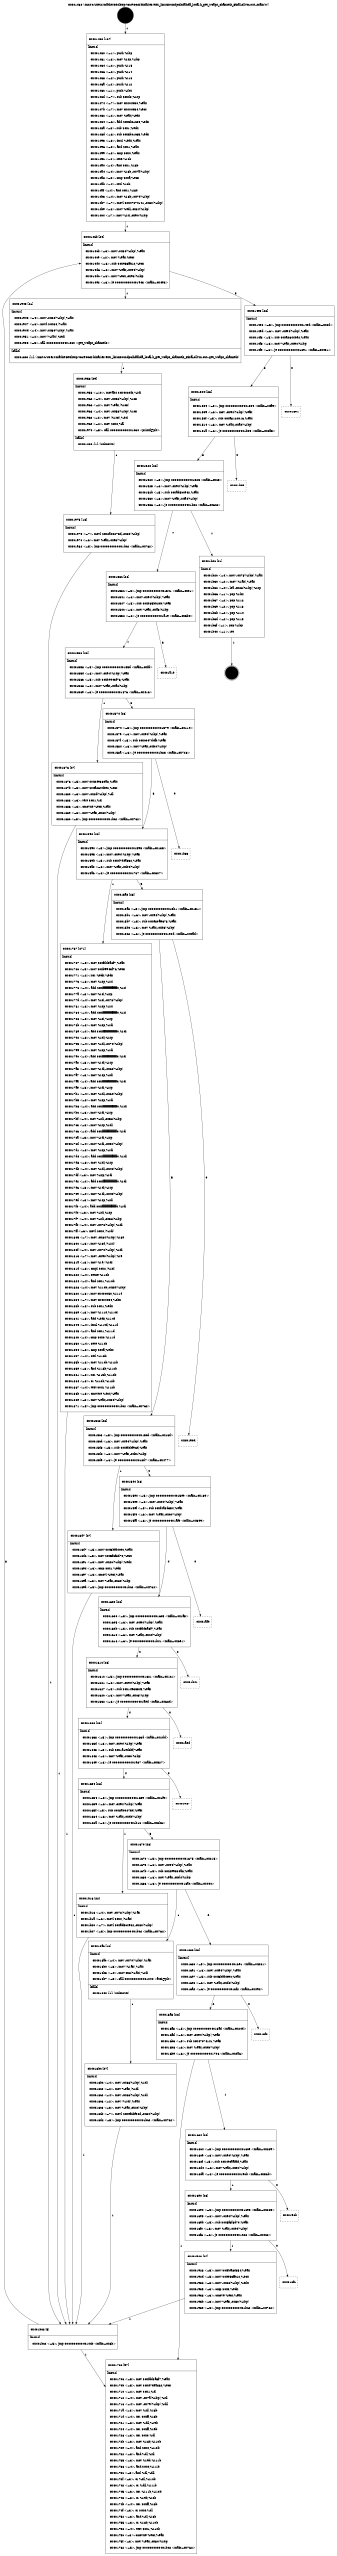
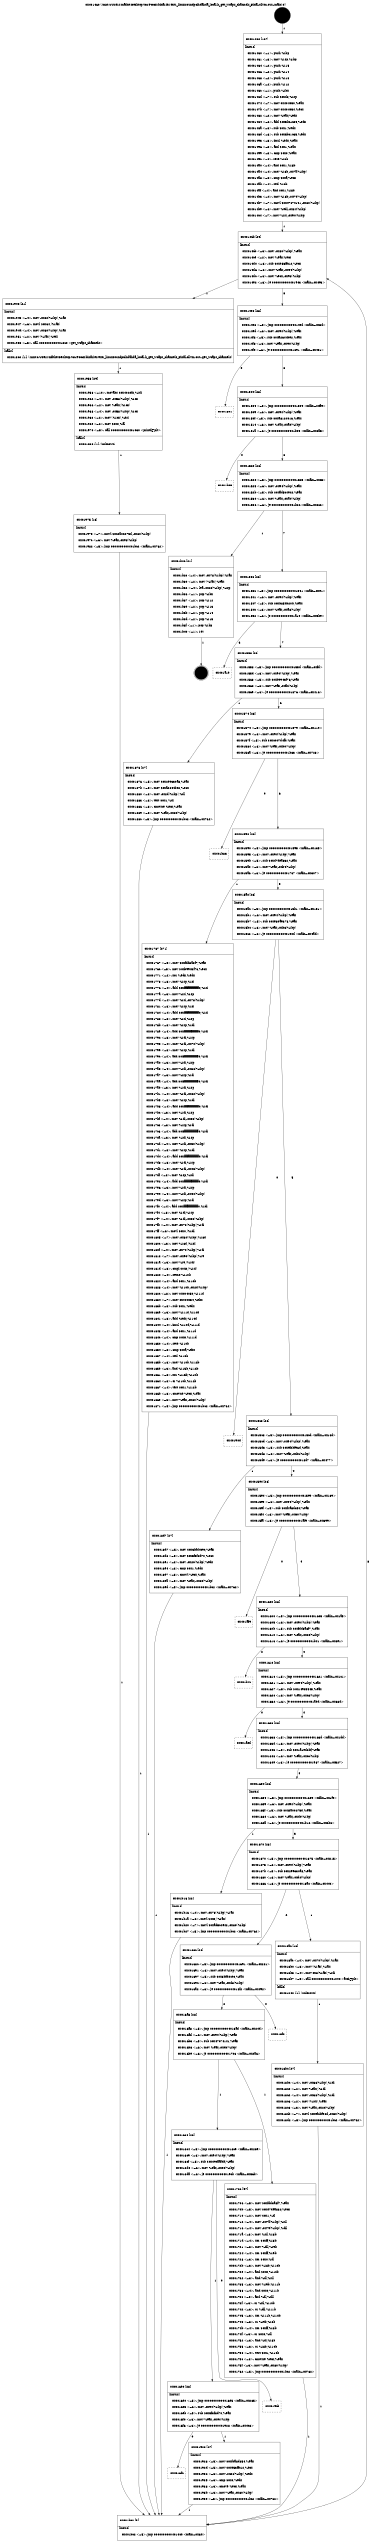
(182, 1804) -> none
(93, 2367) -> (296, 2481)
